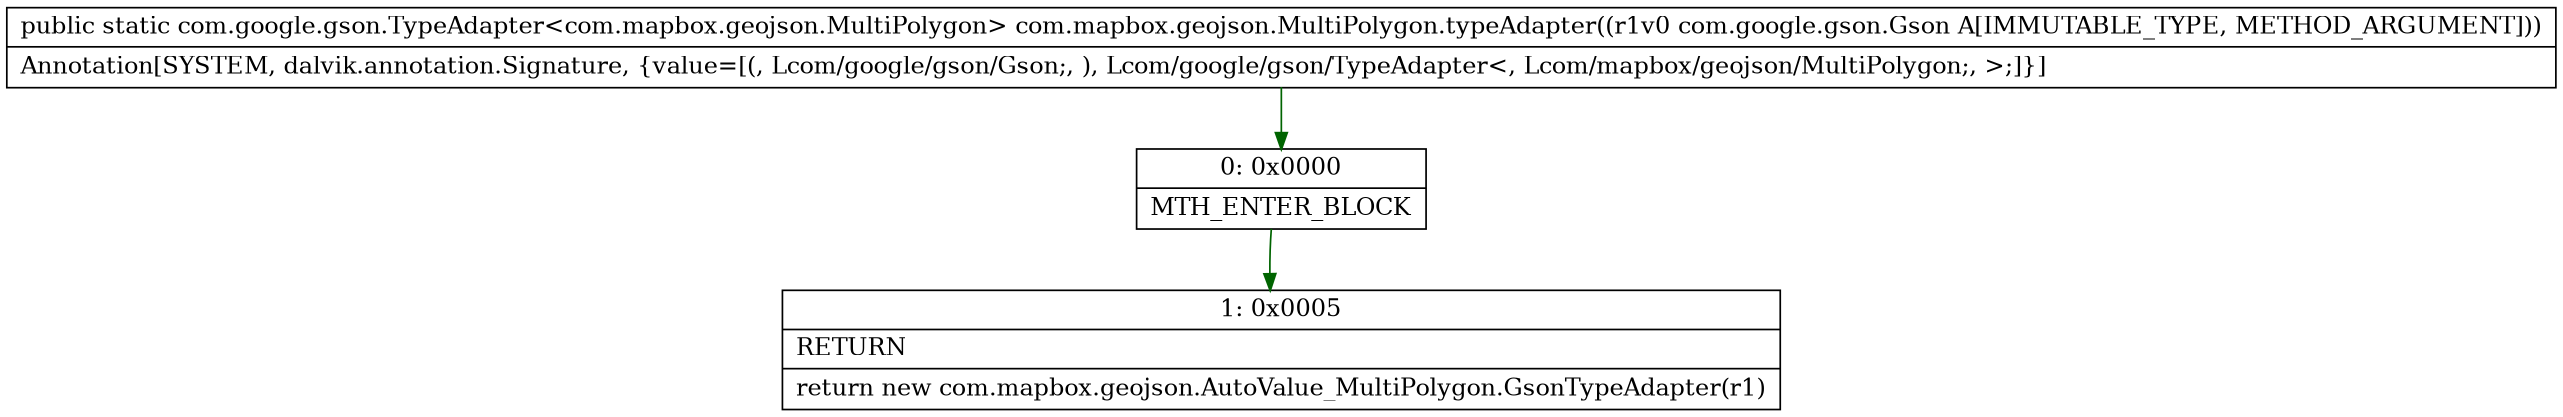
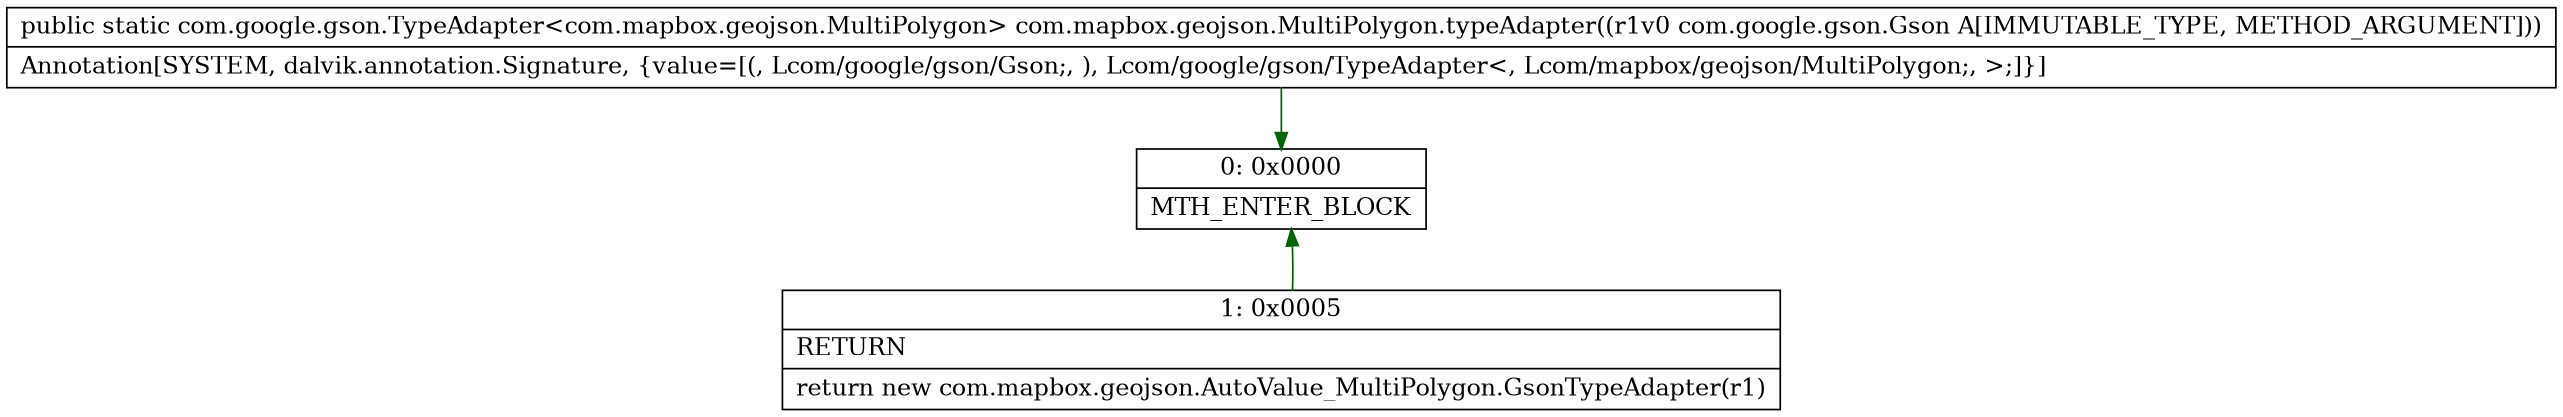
(1270, 251) -> (1293, 269)
